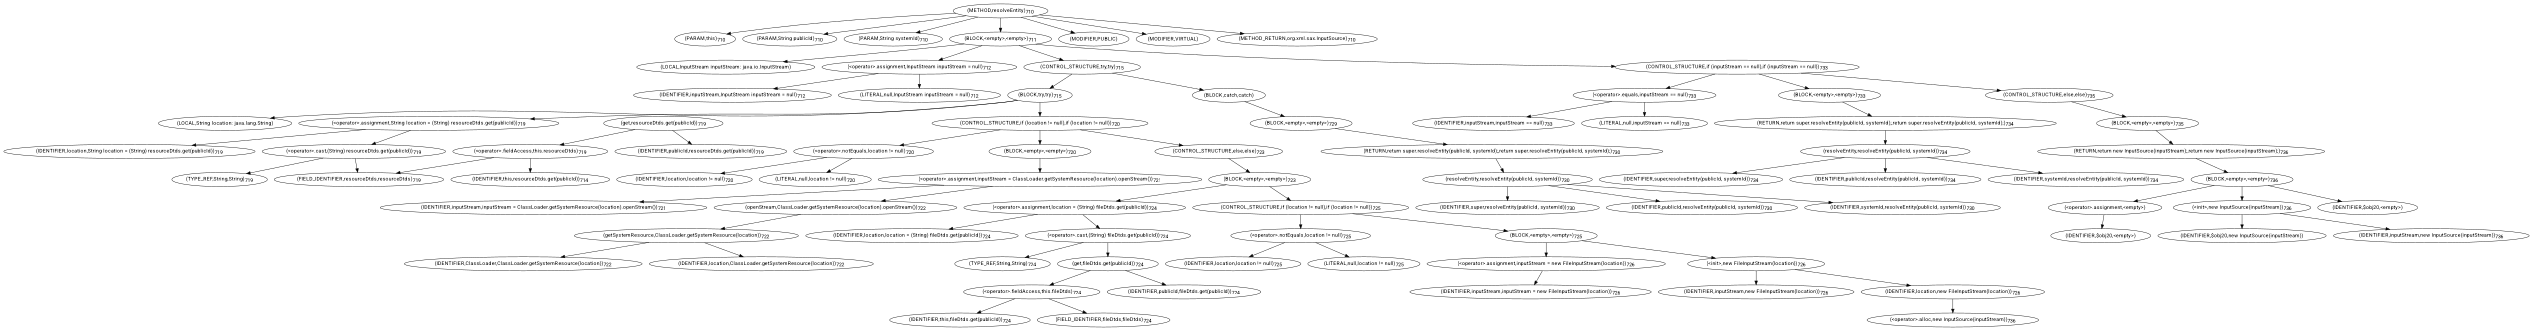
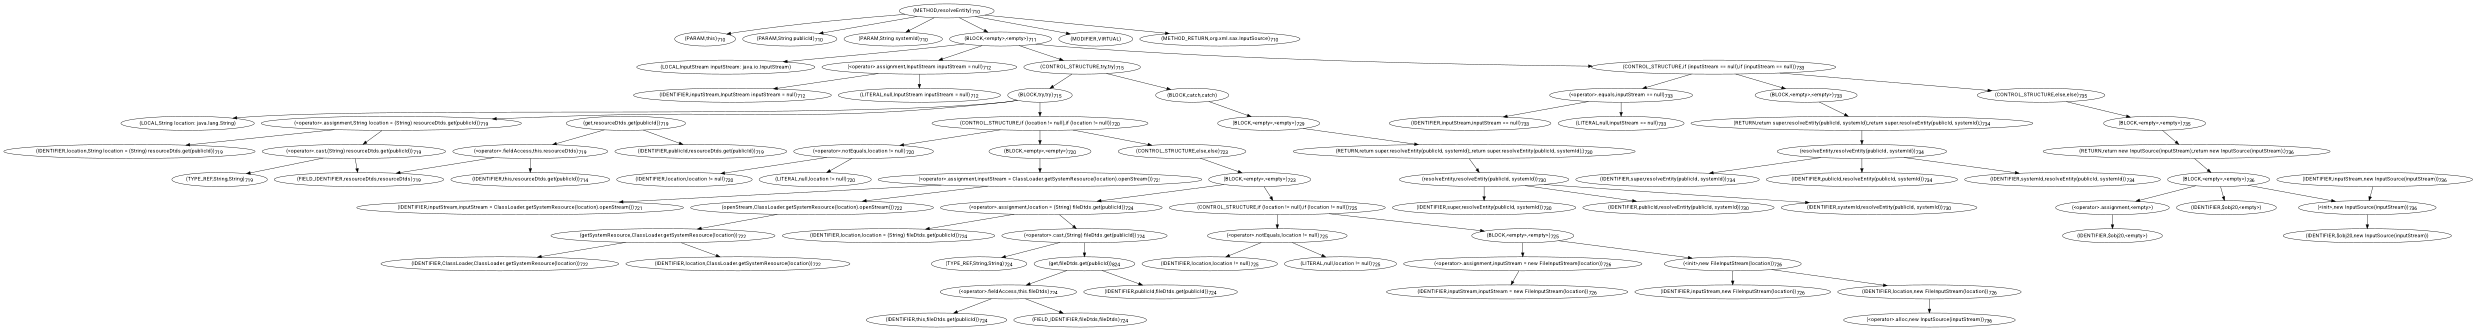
(1094, 39) -> none
(2333, 221) -> (2372, 192)
(1140, 263) -> (1116, 263)
